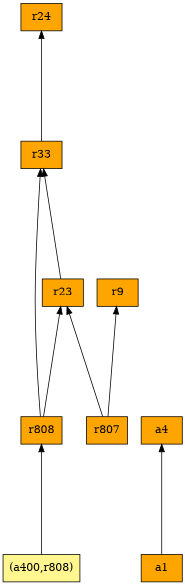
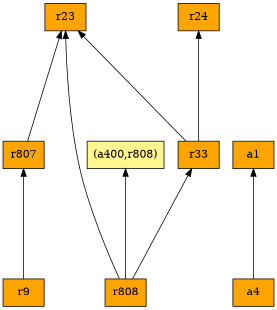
(53, 228) -> (135, 89)
(112, 365) -> (24, 228)
(41, 503) -> (126, 228)
(162, 503) -> (253, 228)
